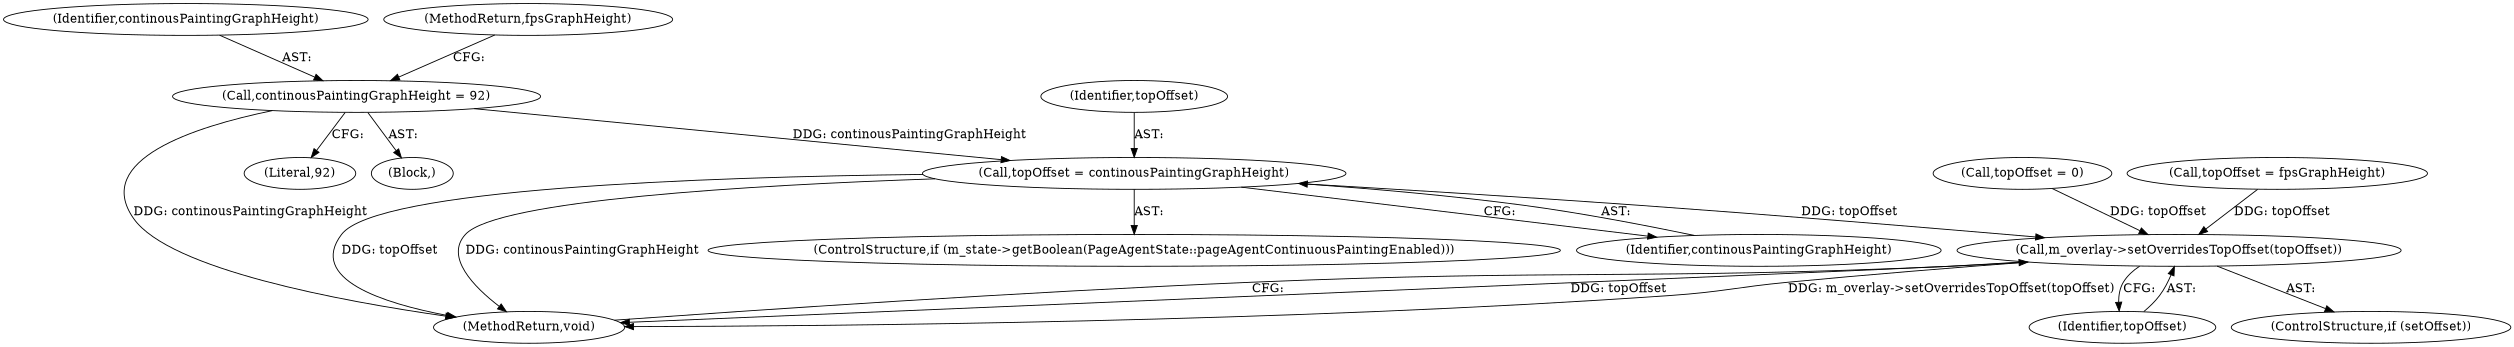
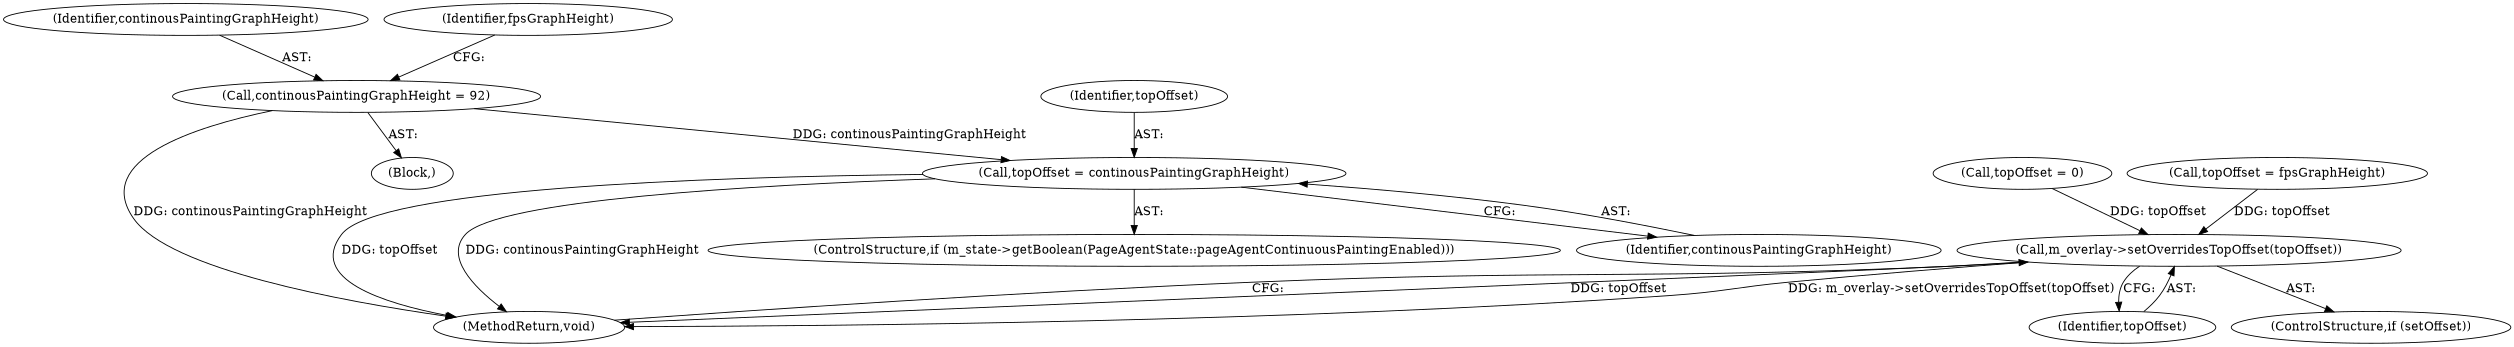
(528, 19) -> (528, 19)
(300, 173) -> none
(1667, 207) -> none
